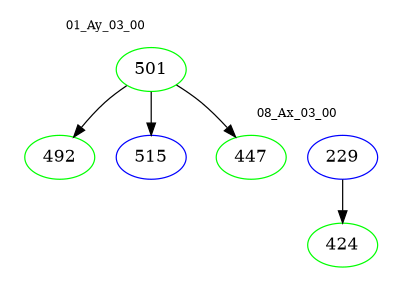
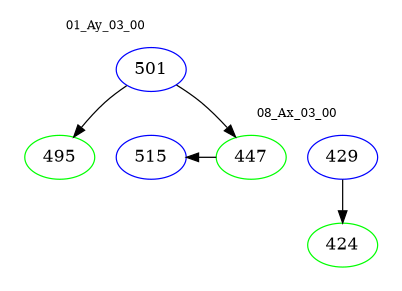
(151, 70) -> (151, 70)
(151, 107) -> (208, 157)
(60, 157) -> (60, 157)
(343, 157) -> (343, 157)
